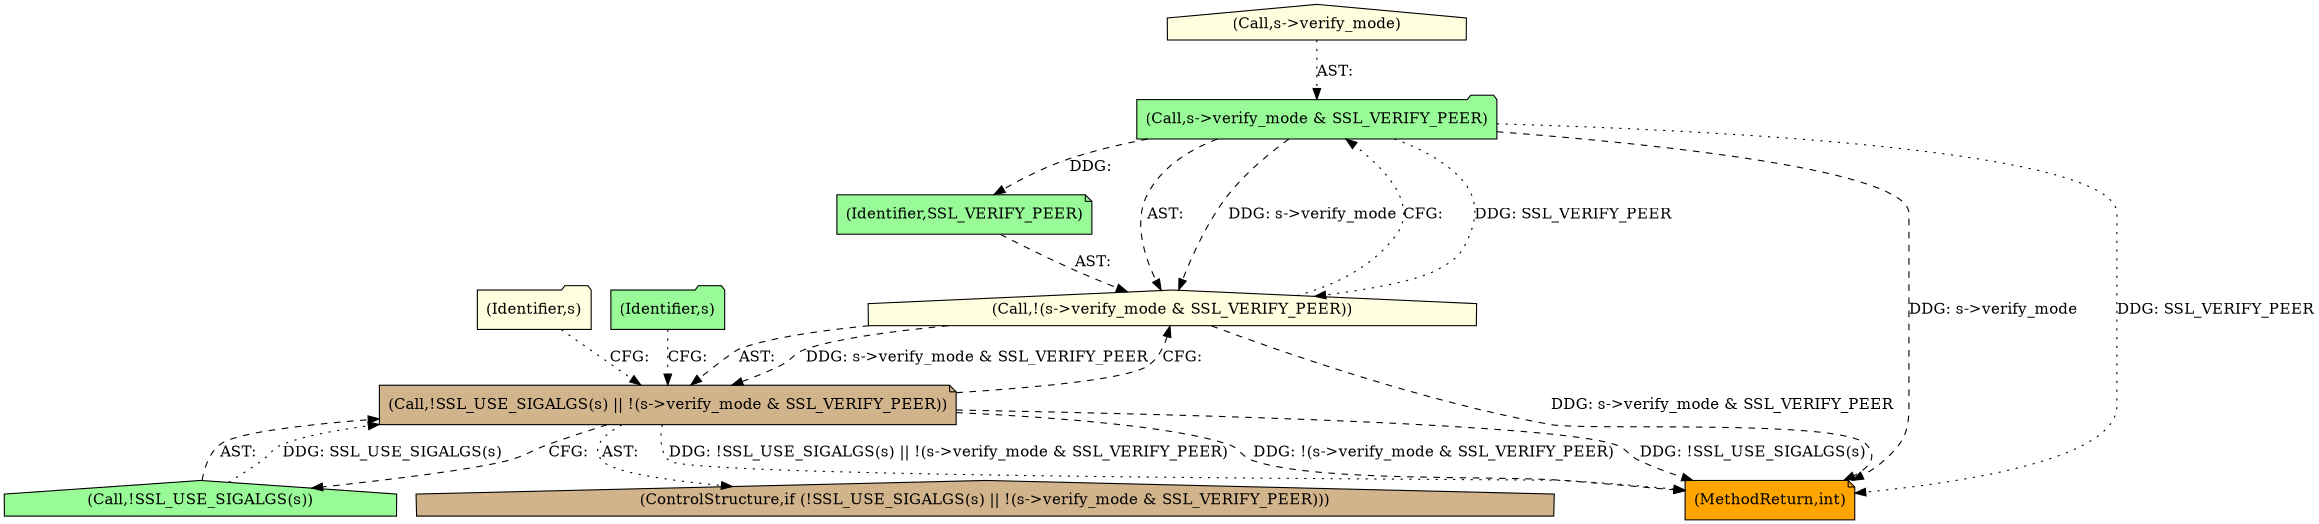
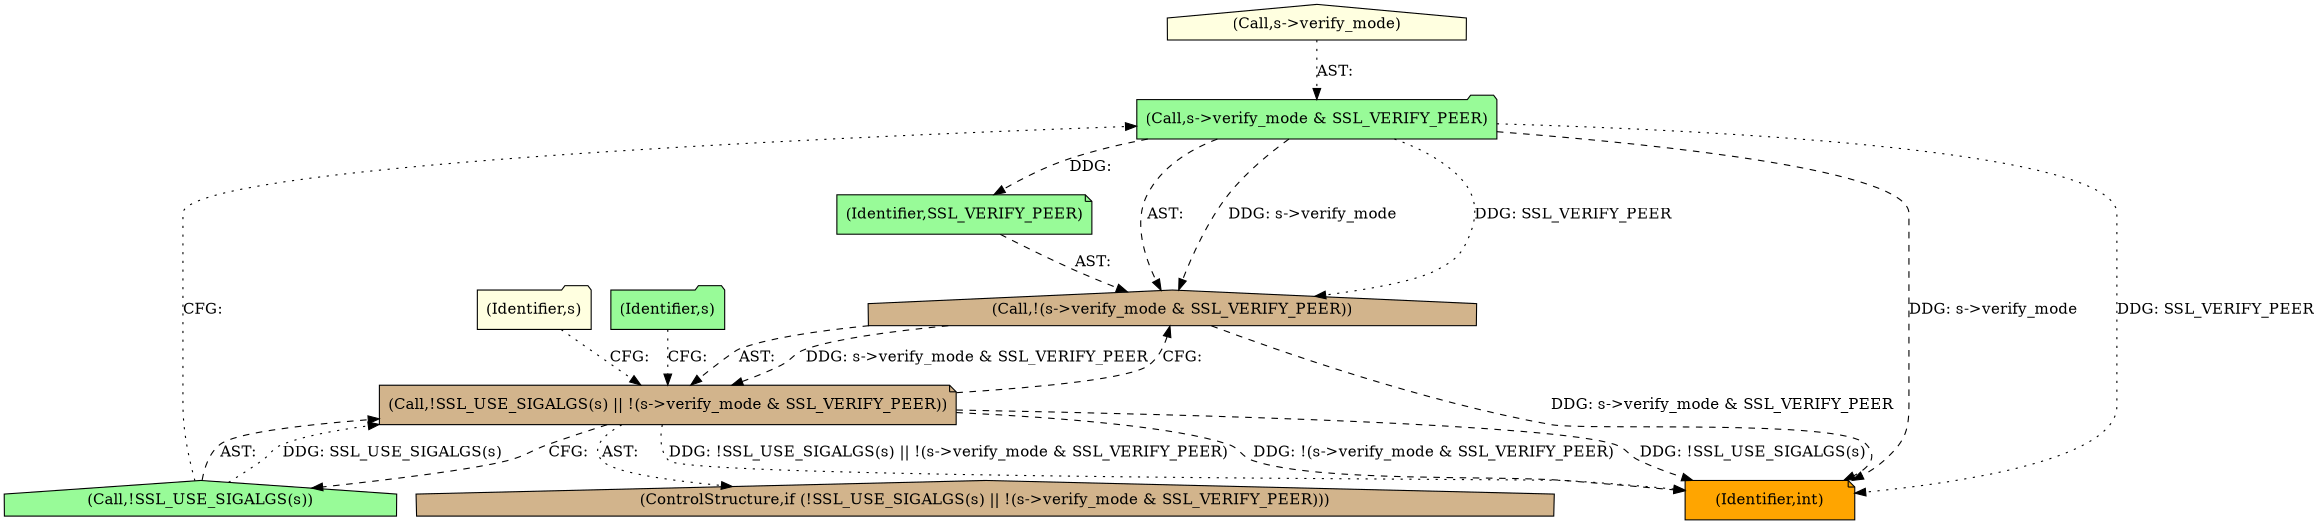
(1393, 239) -> (517, 158)
(1172, 310) -> (1172, 310)
(1770, 500) -> (1770, 500)
